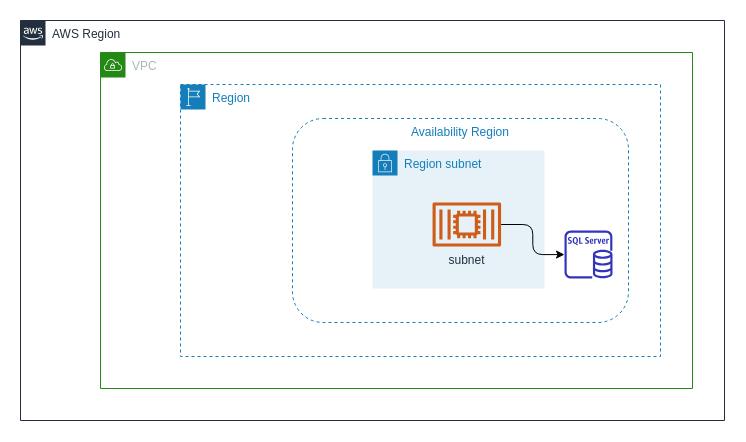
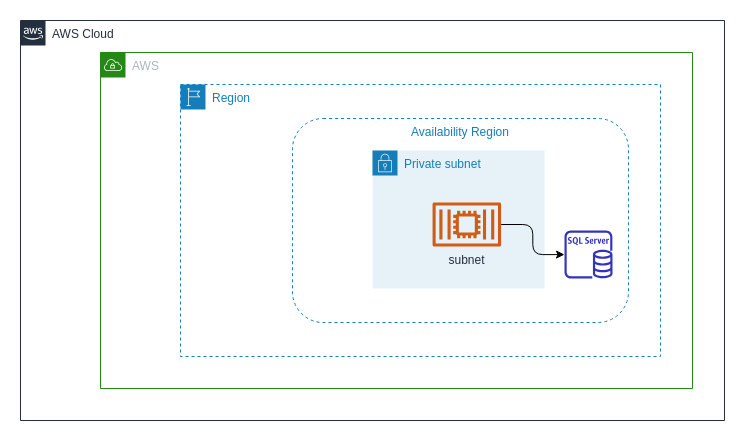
(83, 35) -> (80, 35)
(143, 67) -> (143, 67)
(445, 165) -> (448, 165)
